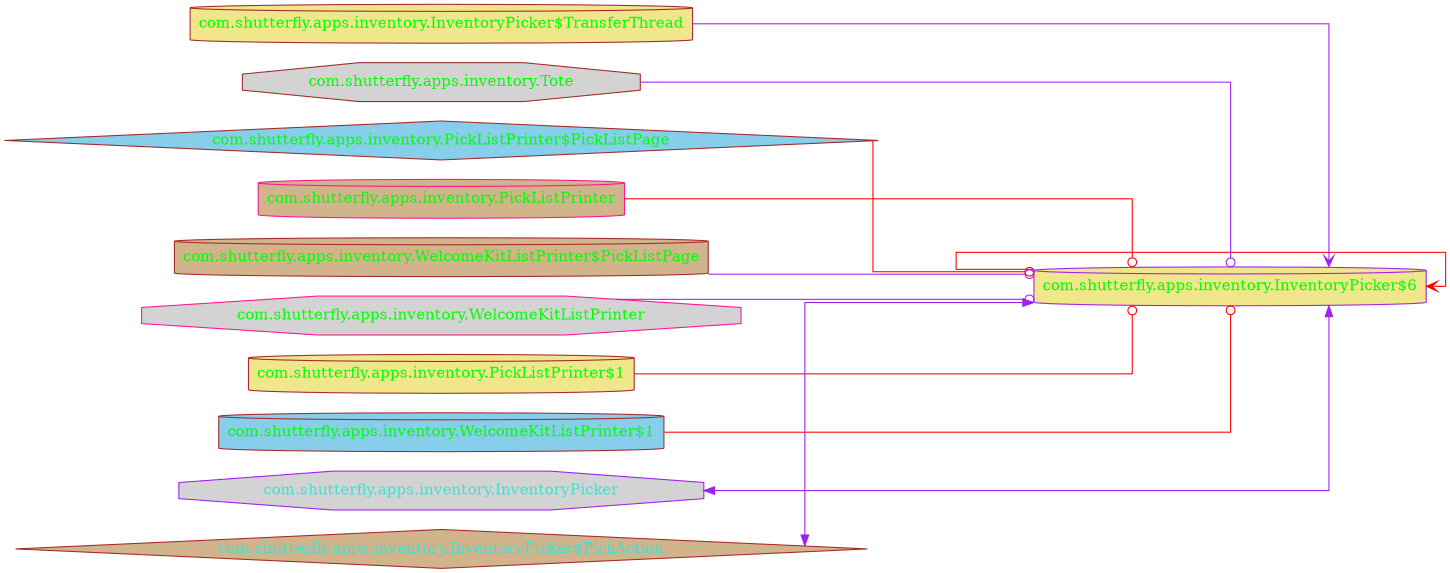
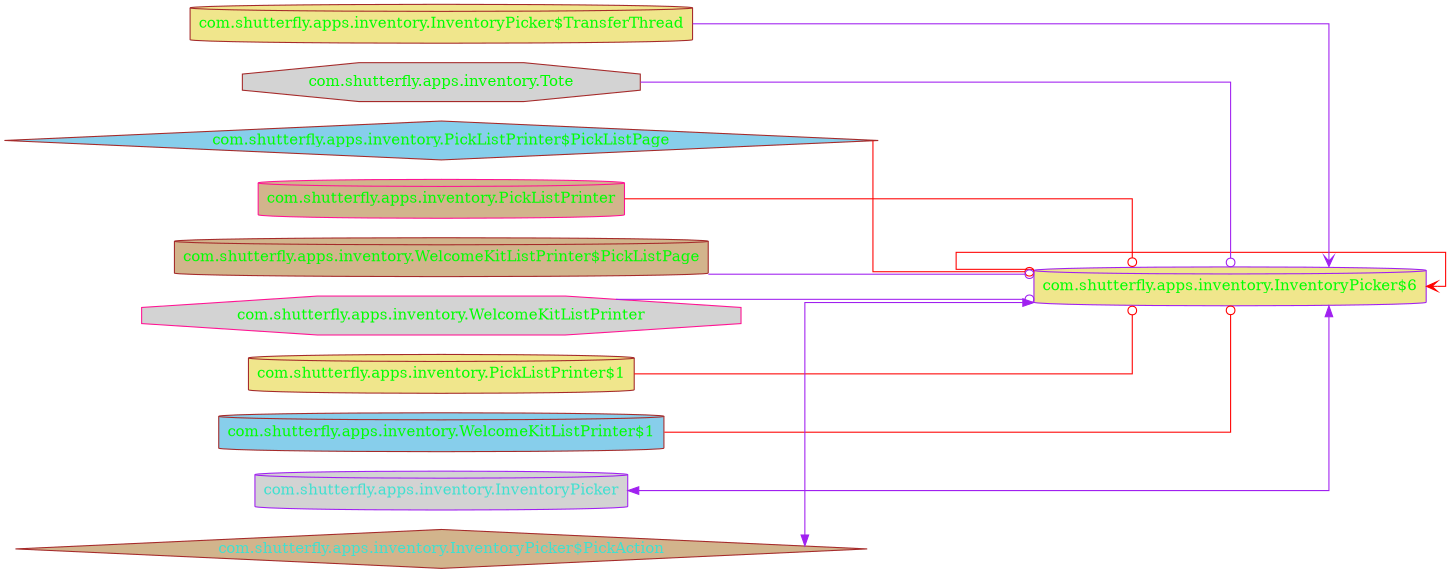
(441, 491) -> (441, 491)
